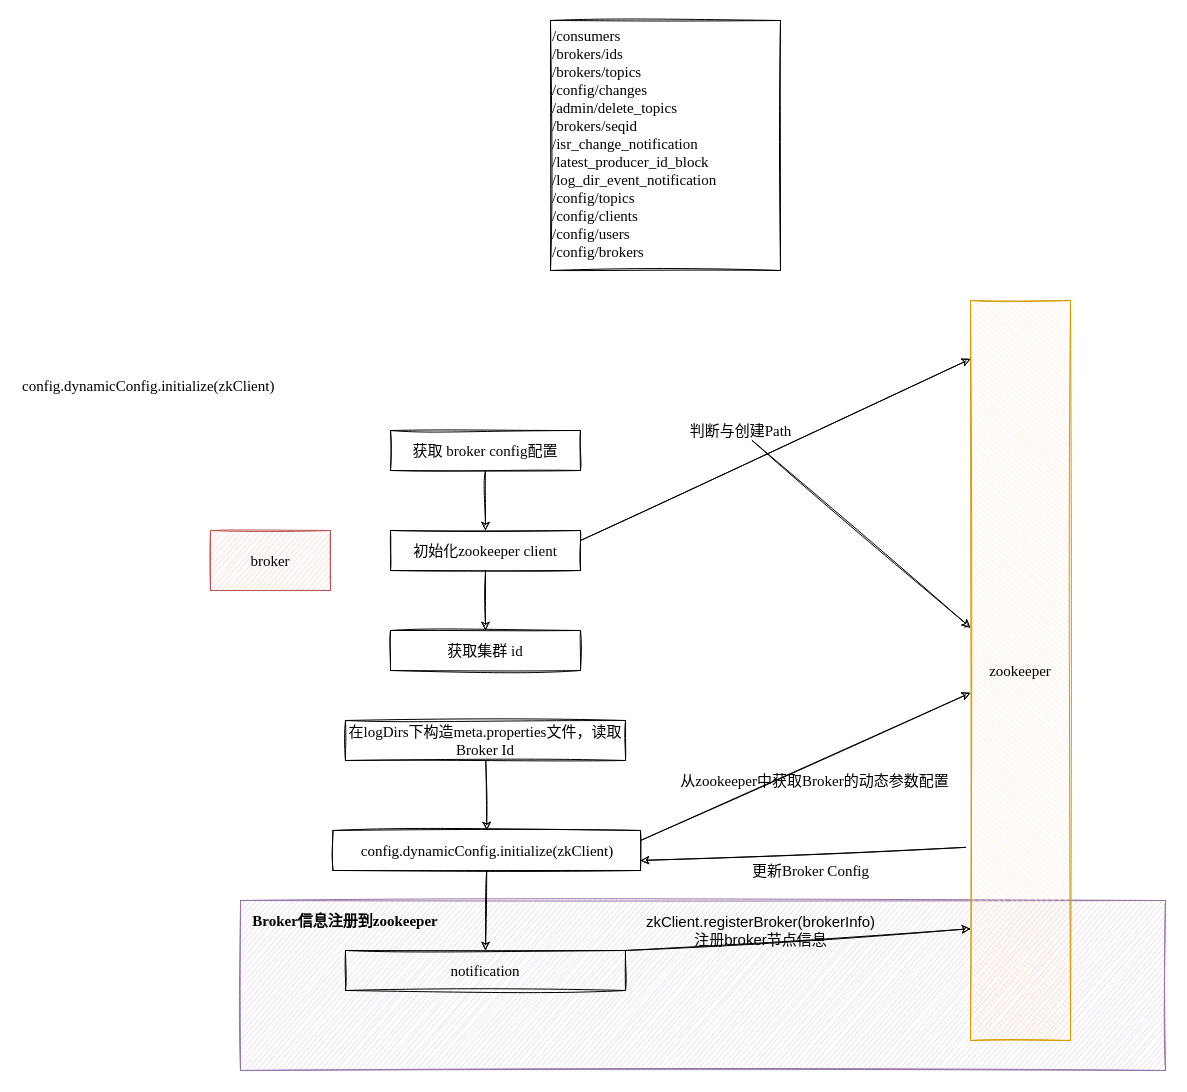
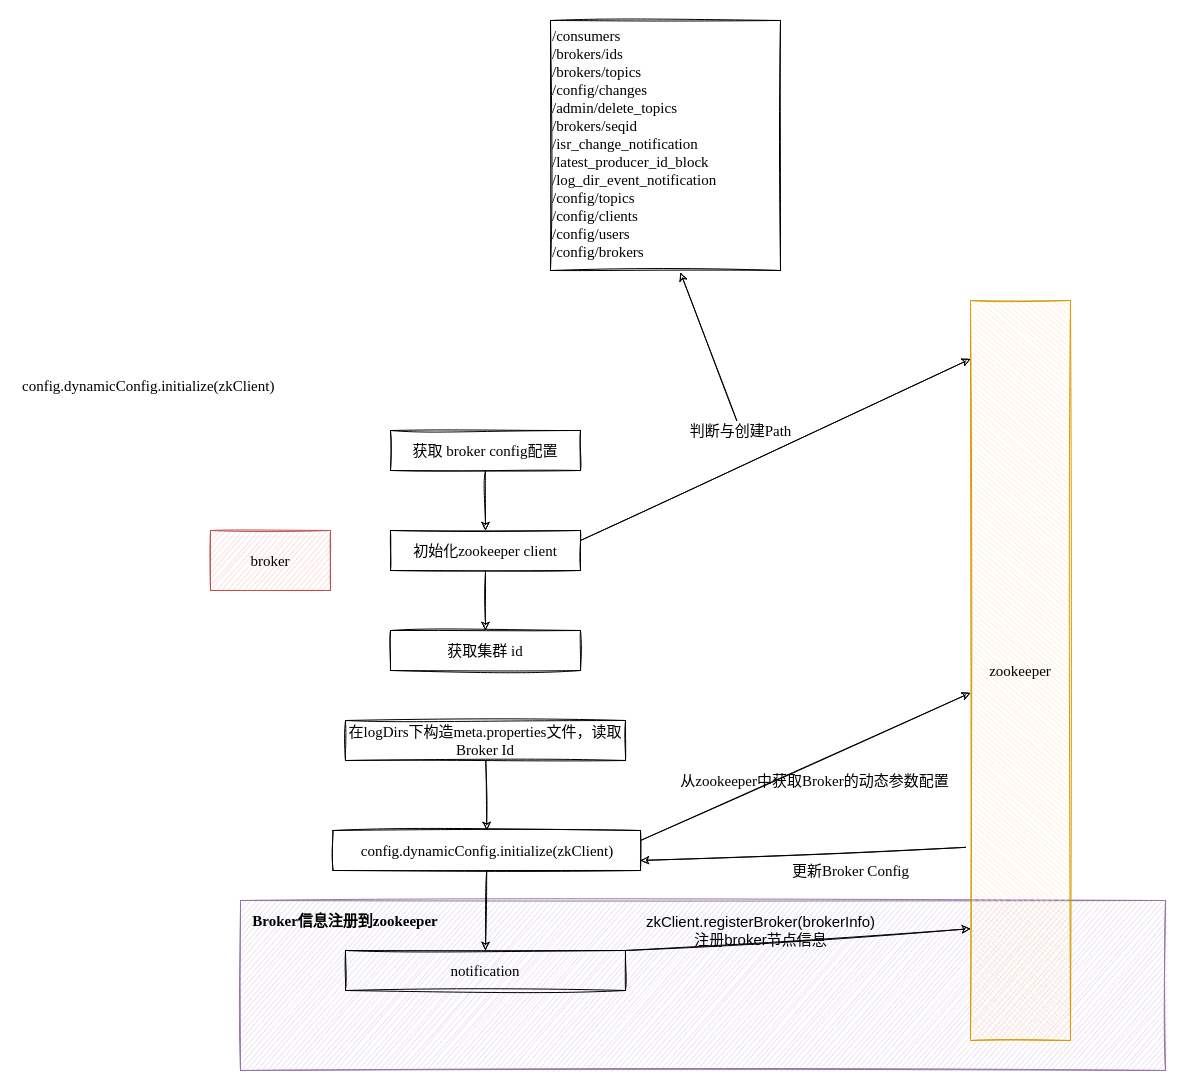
(856, 530) -> (710, 350)
(811, 871) -> (851, 871)
